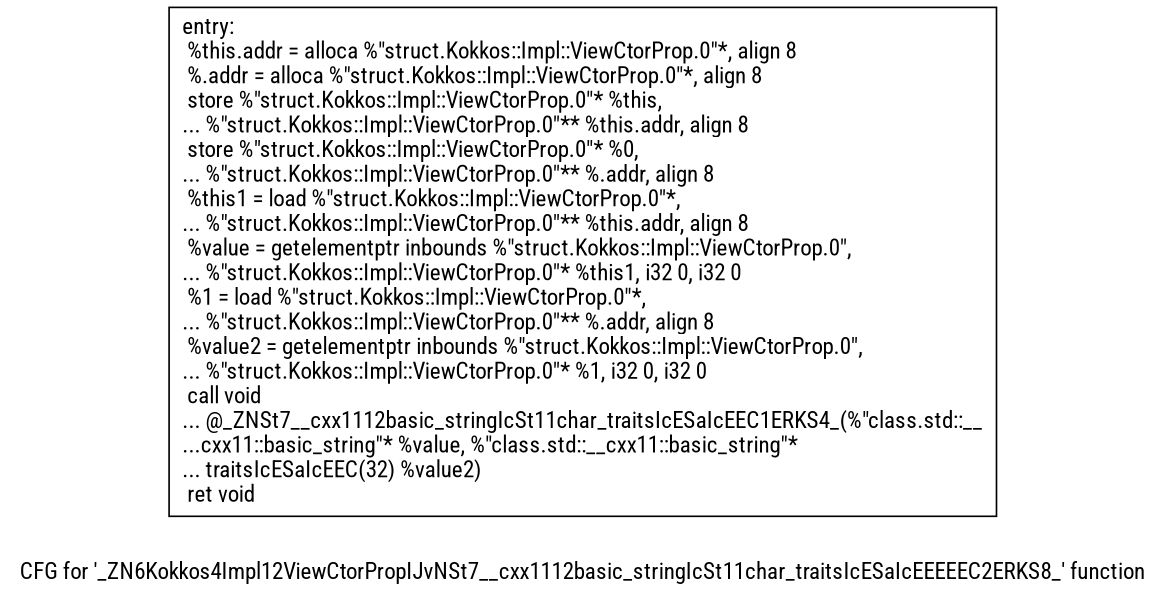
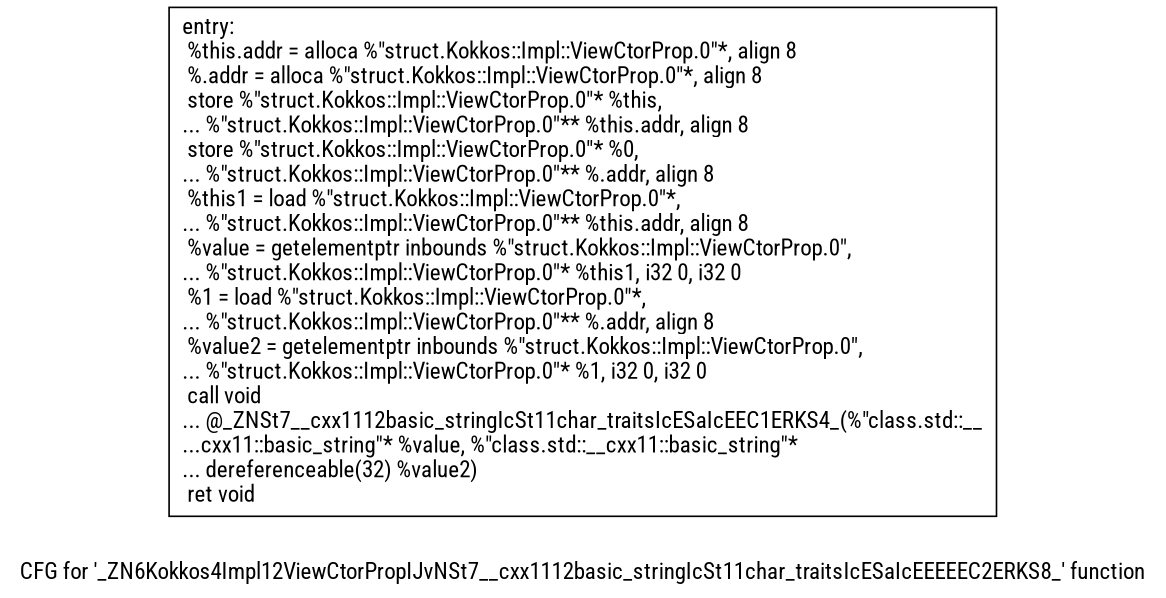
(332, 470) -> (331, 470)
